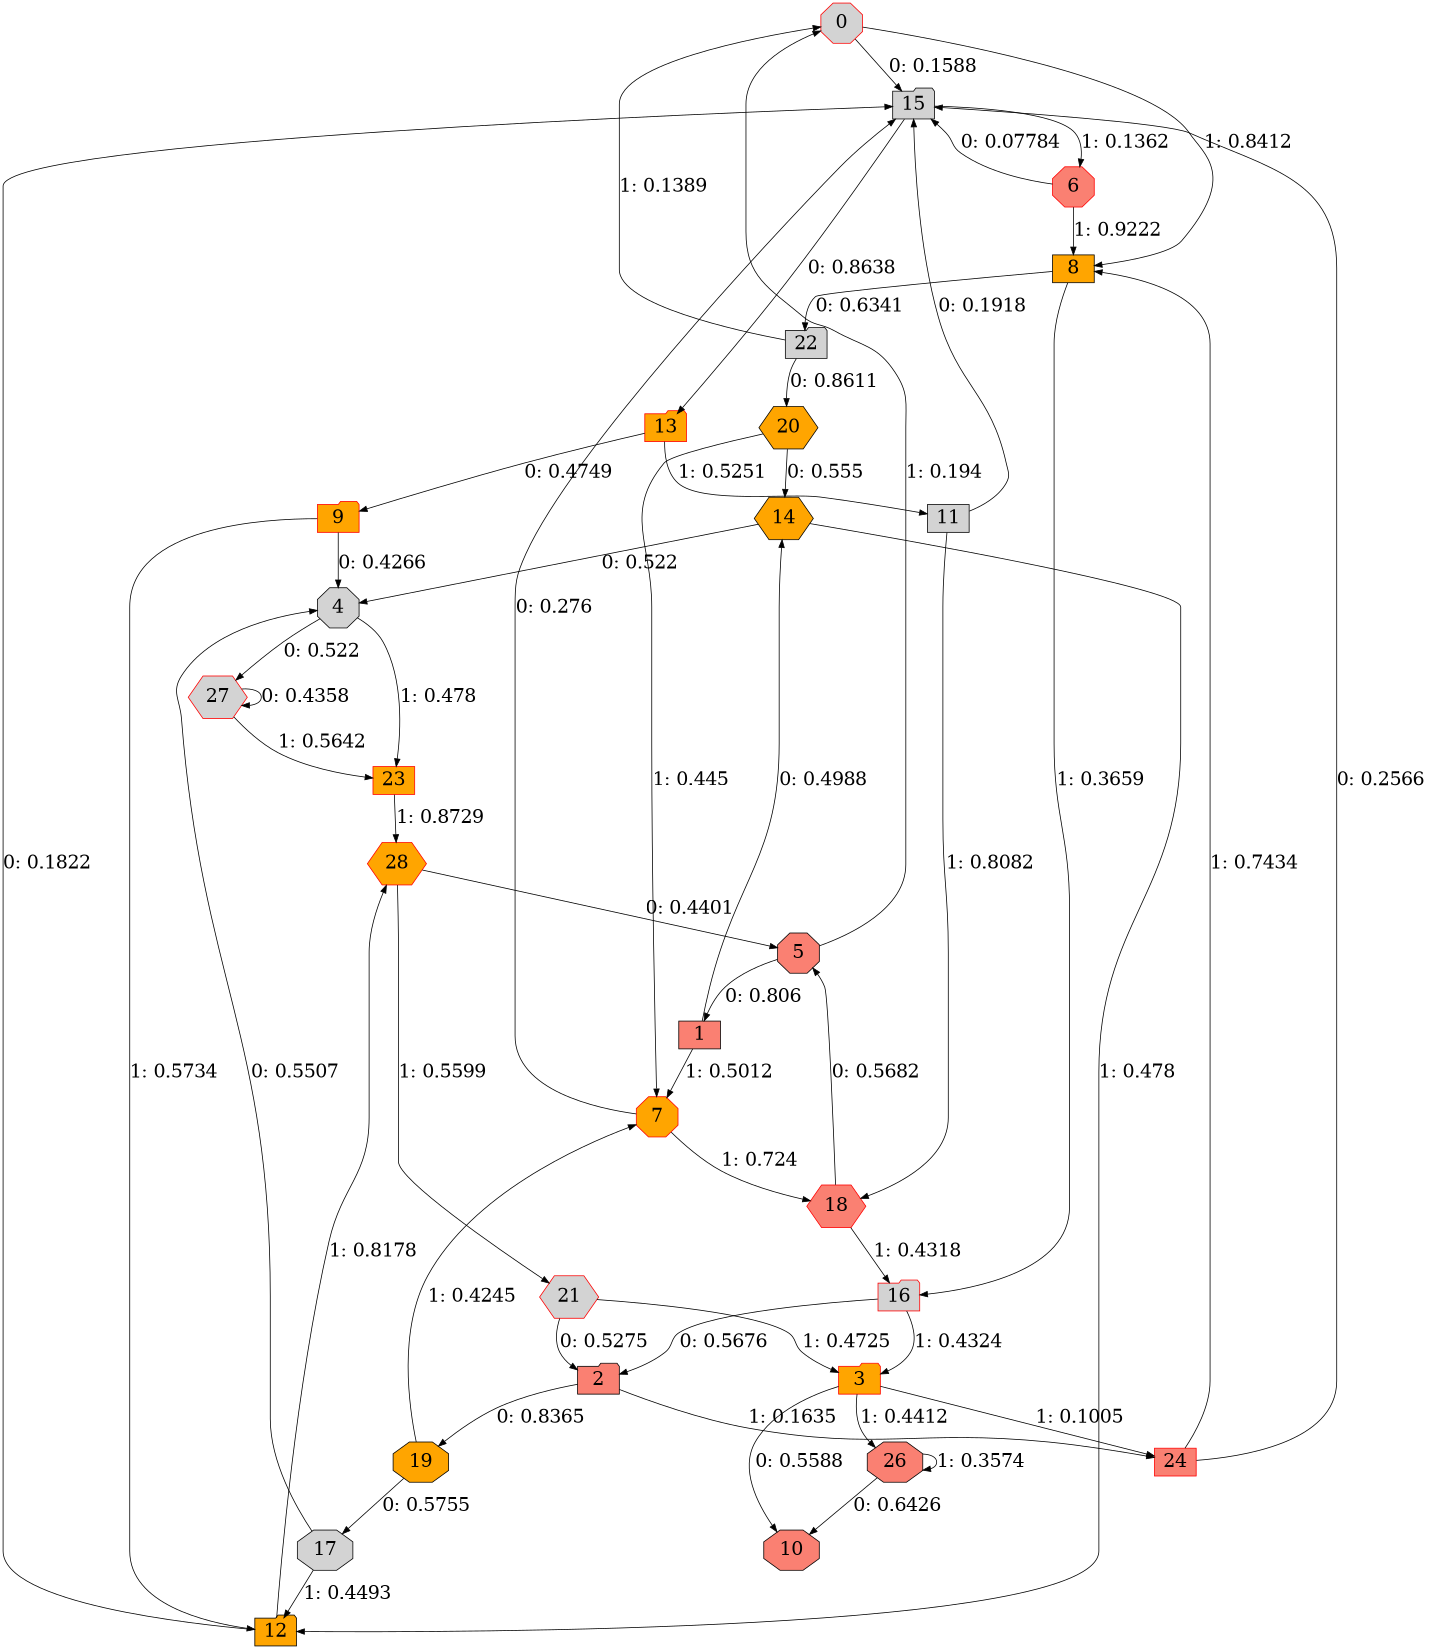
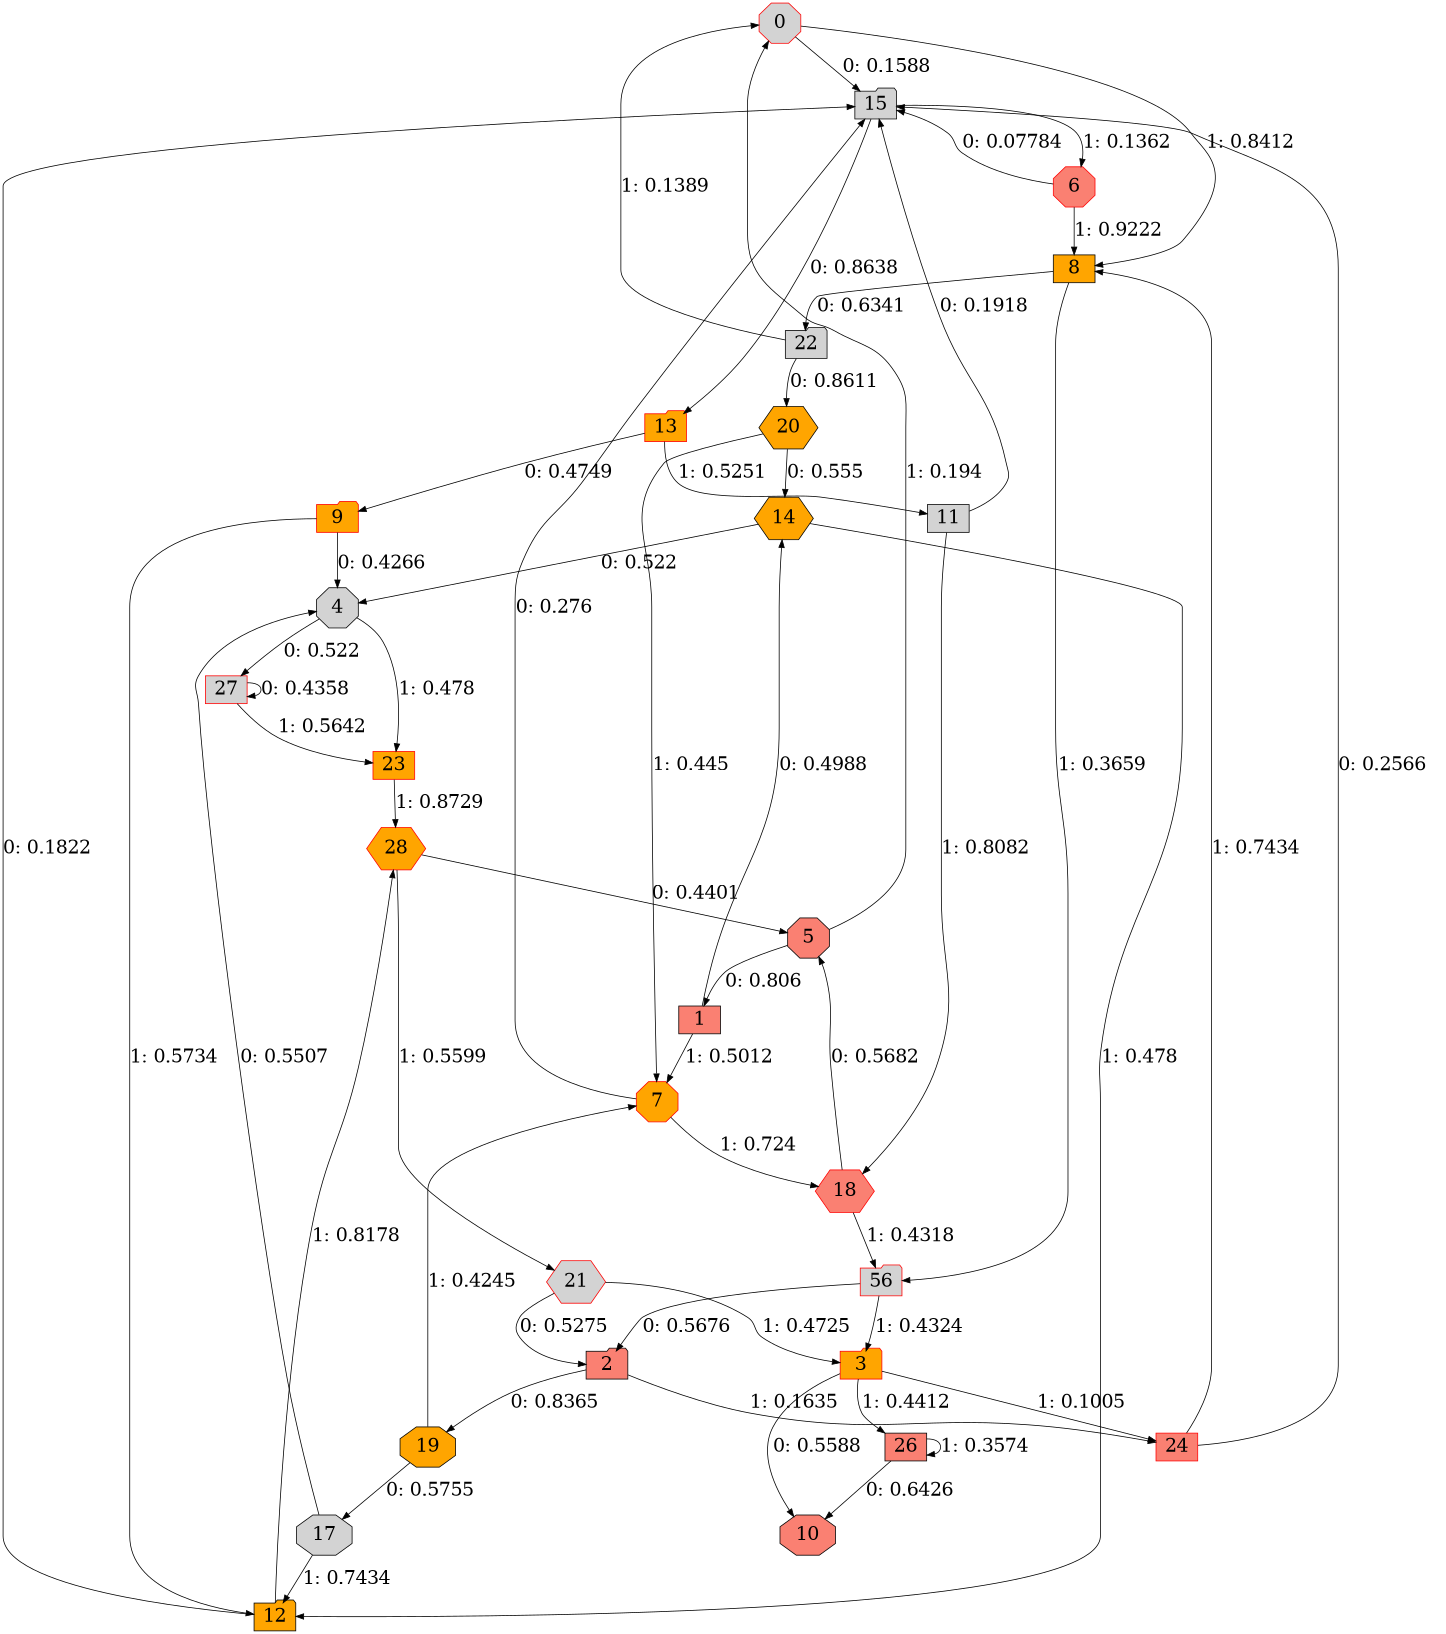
(218, 697) -> (226, 690)
(899, 1297) -> (881, 1282)
(895, 1462) -> (906, 1447)
(356, 1594) -> (355, 1579)
